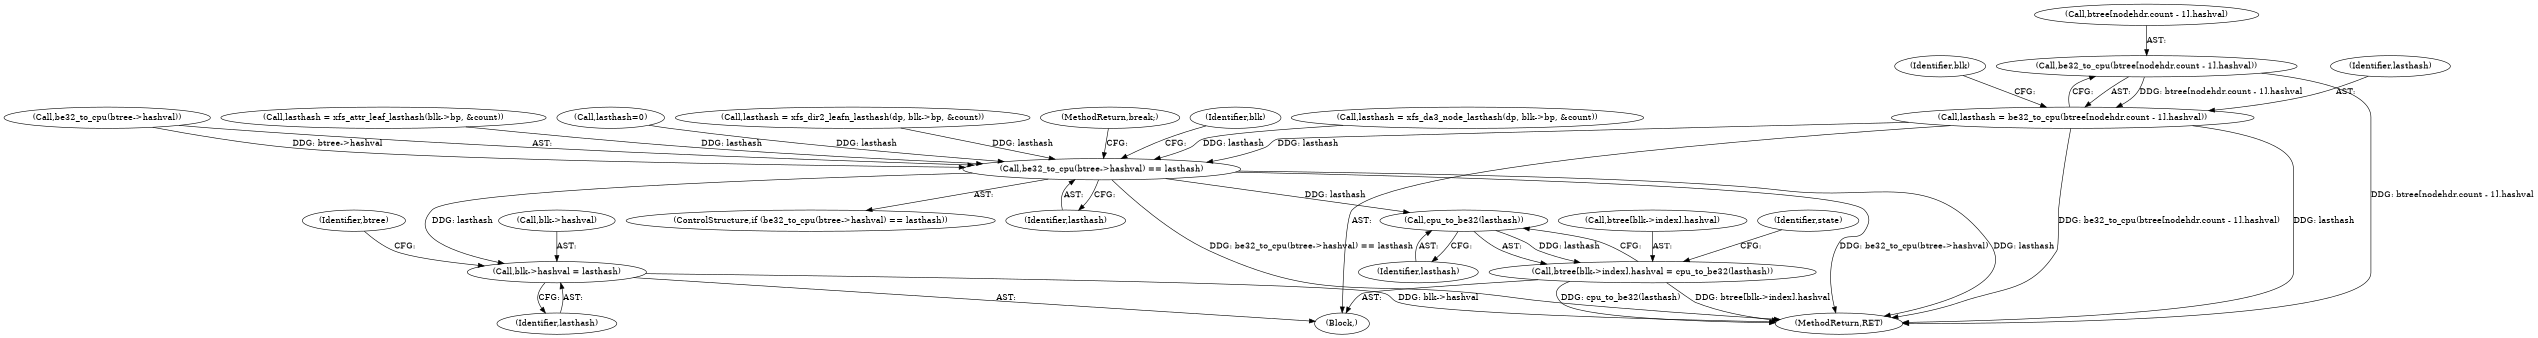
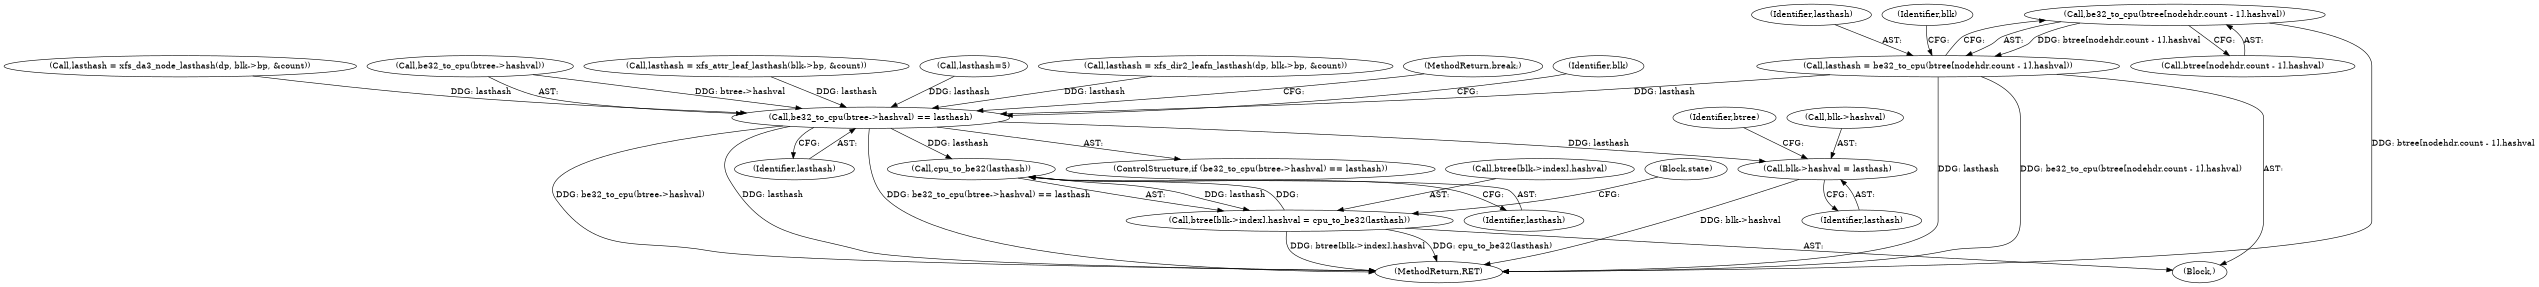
none -> (2207, 39)
(611, 118) -> (974, 66)
(1808, 221) -> (1686, 169)
(1632, 246) -> (1289, 195)
(971, 299) -> none
